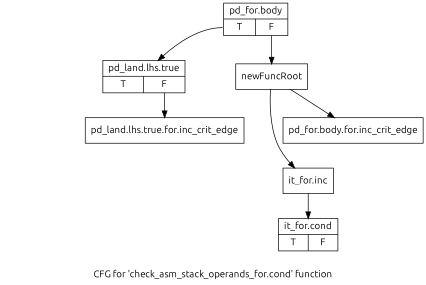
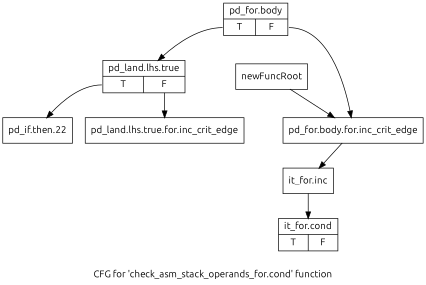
(272, 46) -> (332, 59)
(273, 128) -> (333, 153)
none -> (38, 130)
